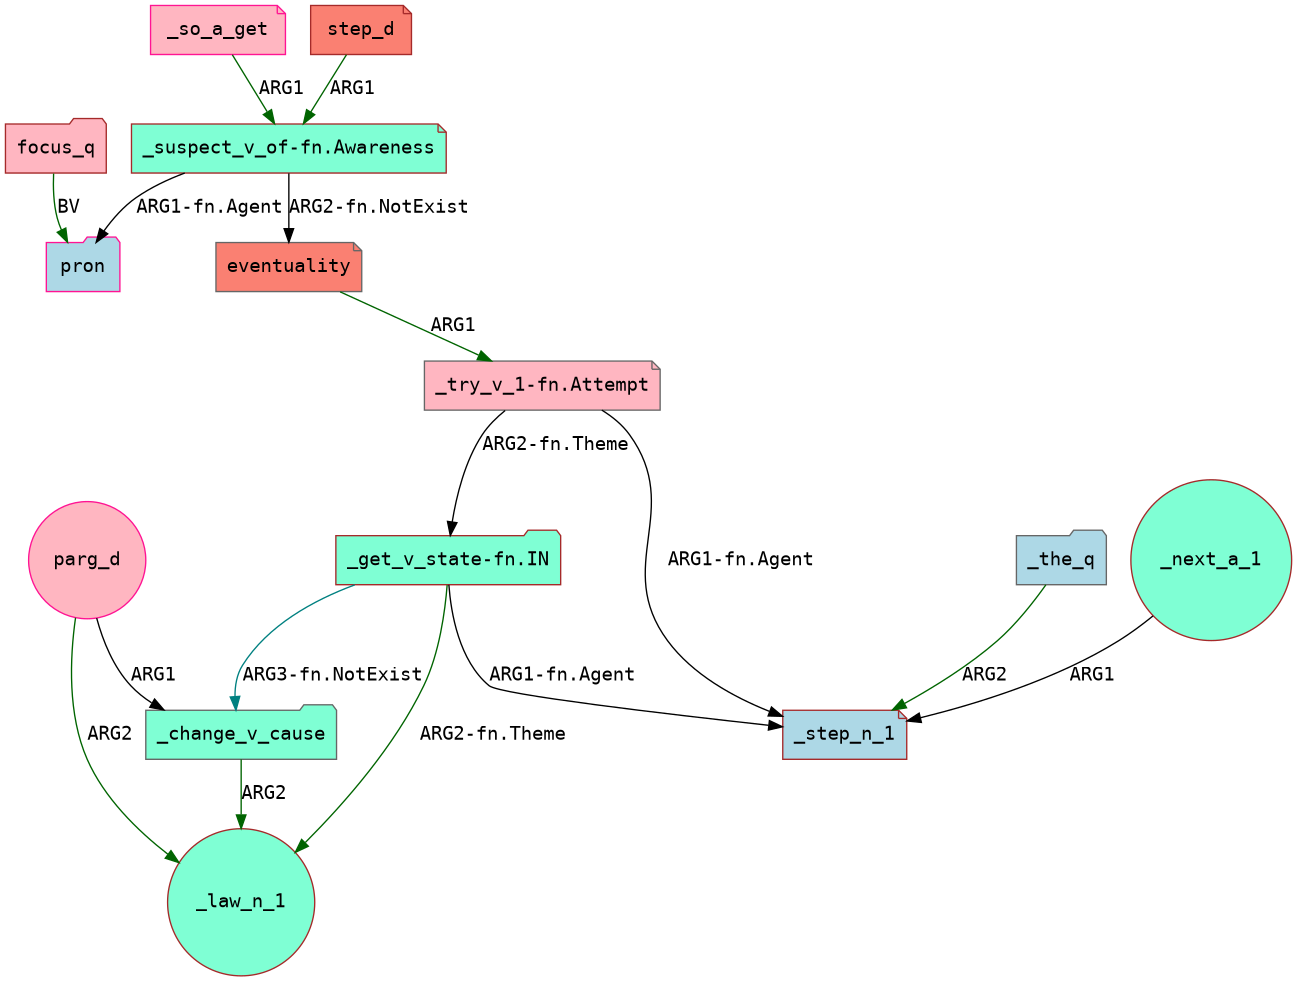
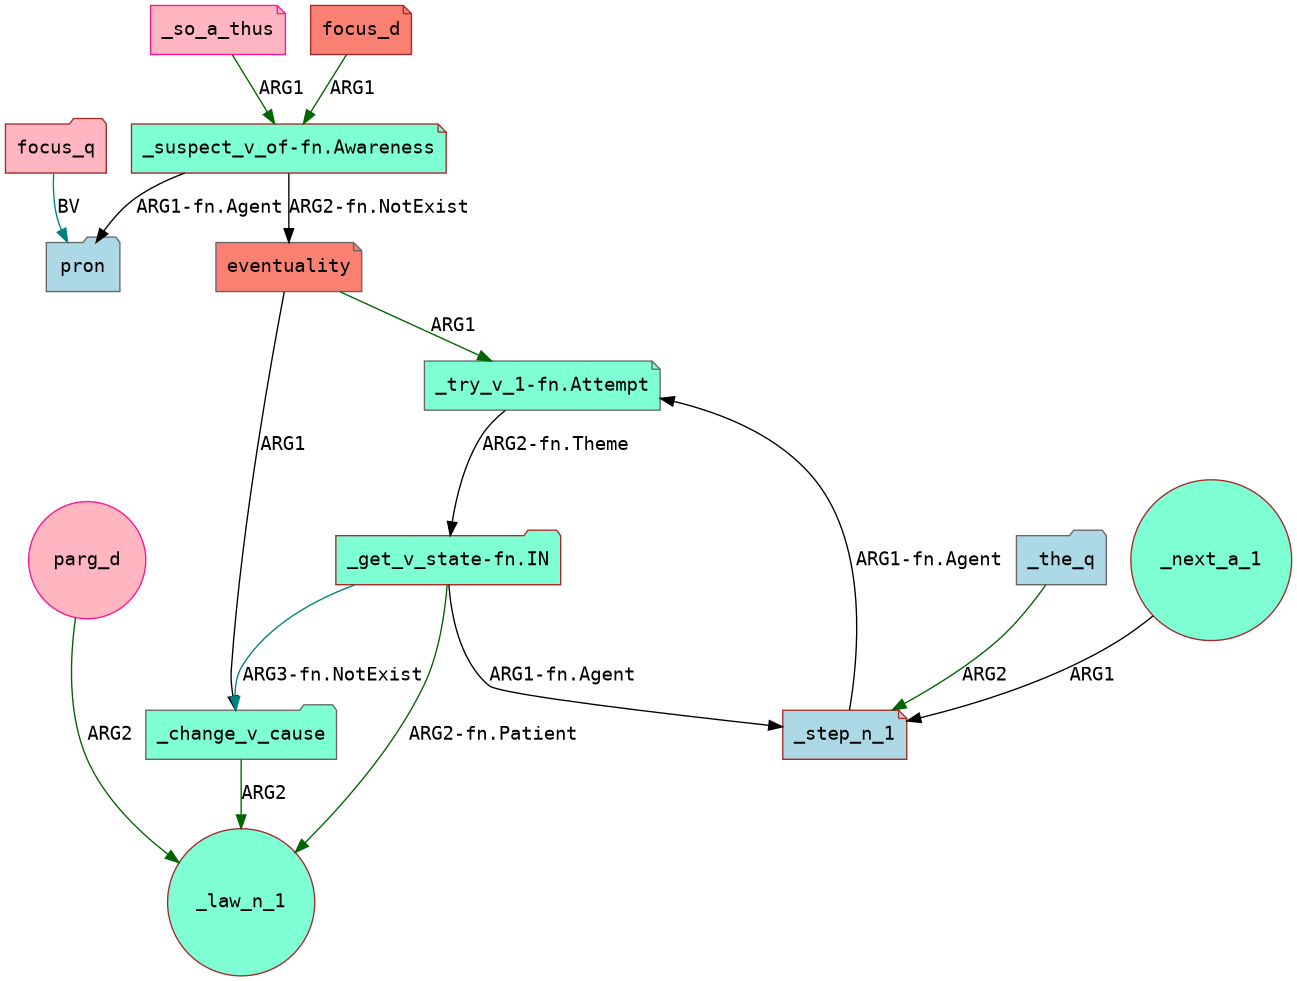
(218, 30) -> (218, 30)
(361, 30) -> (361, 30)
(54, 202) -> (54, 202)
(83, 267) -> (83, 267)
(542, 386) -> (542, 386)
(646, 582) -> (834, 512)
(116, 666) -> (251, 493)
(493, 735) -> (493, 735)
